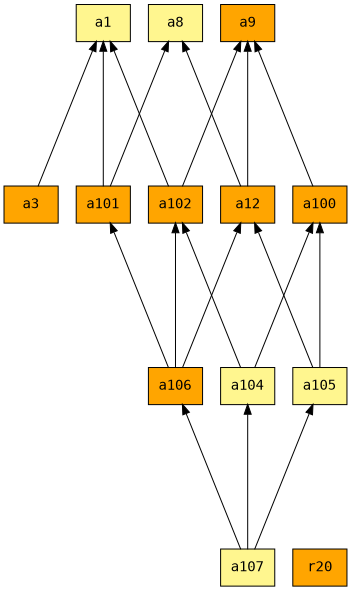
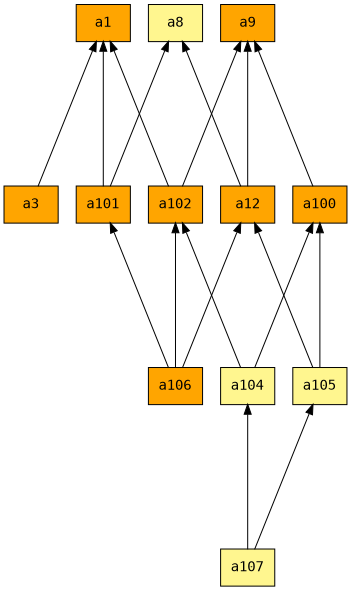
(103, 23) -> (103, 23)
(214, 482) -> none
(320, 568) -> none
